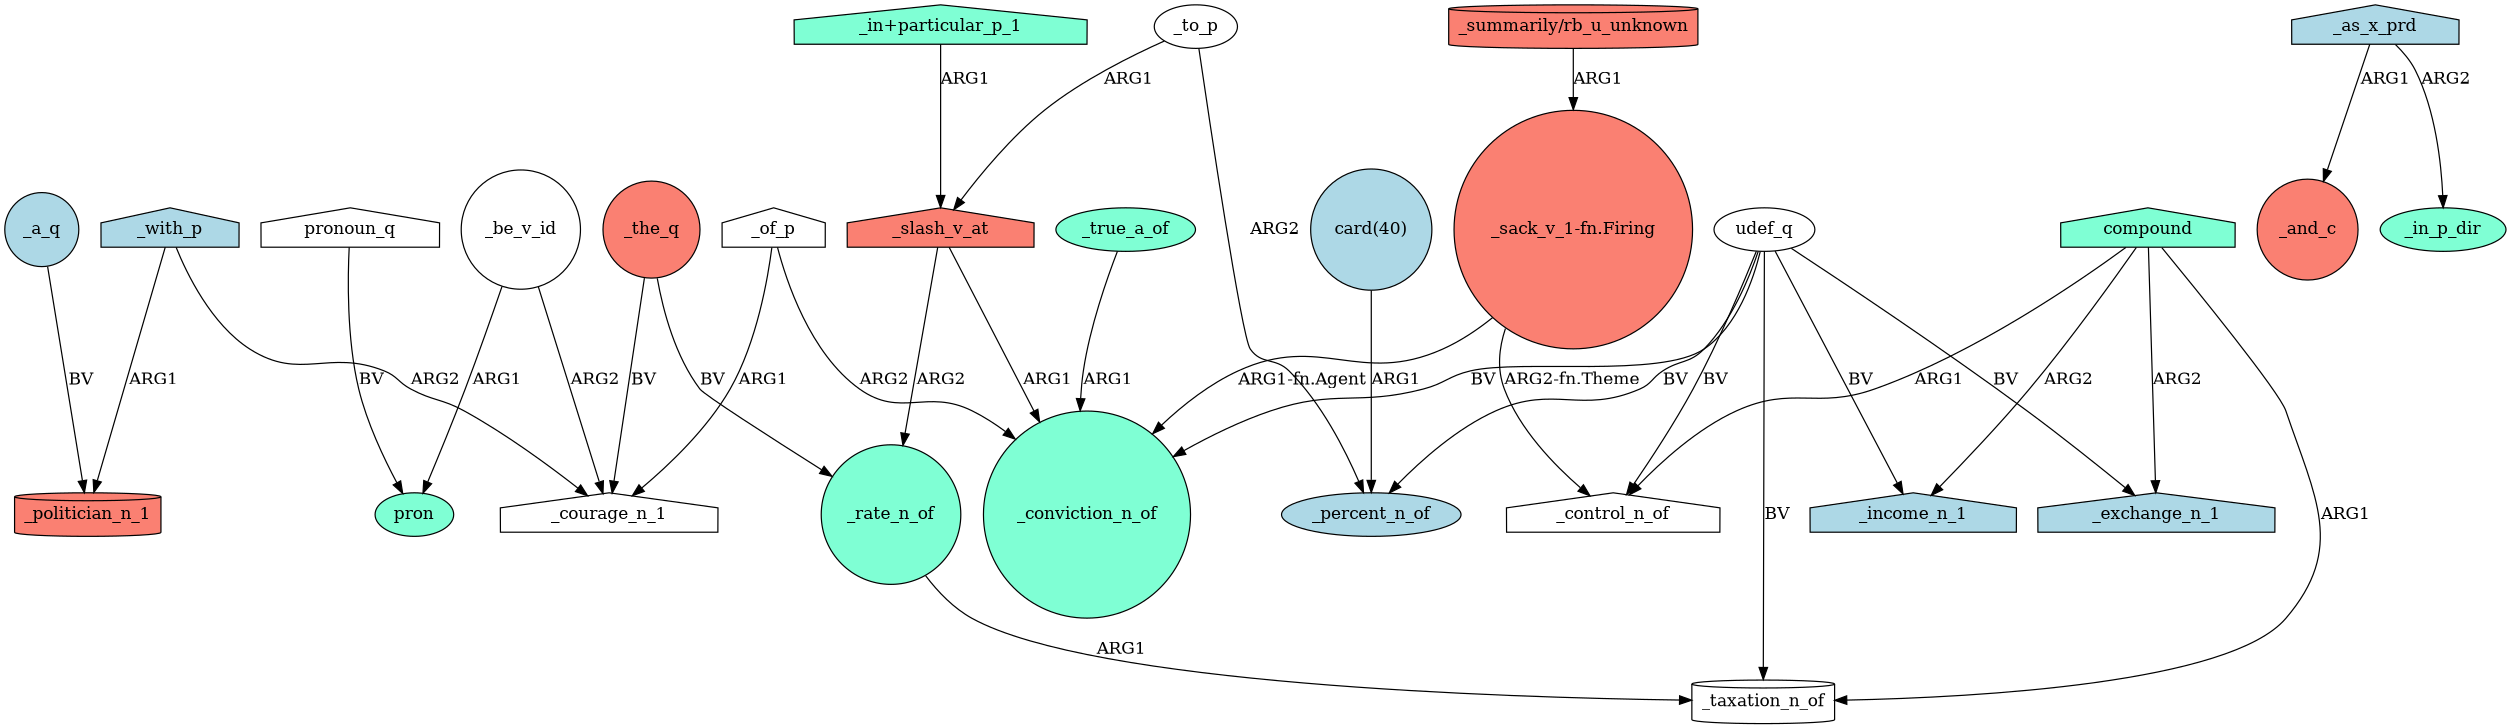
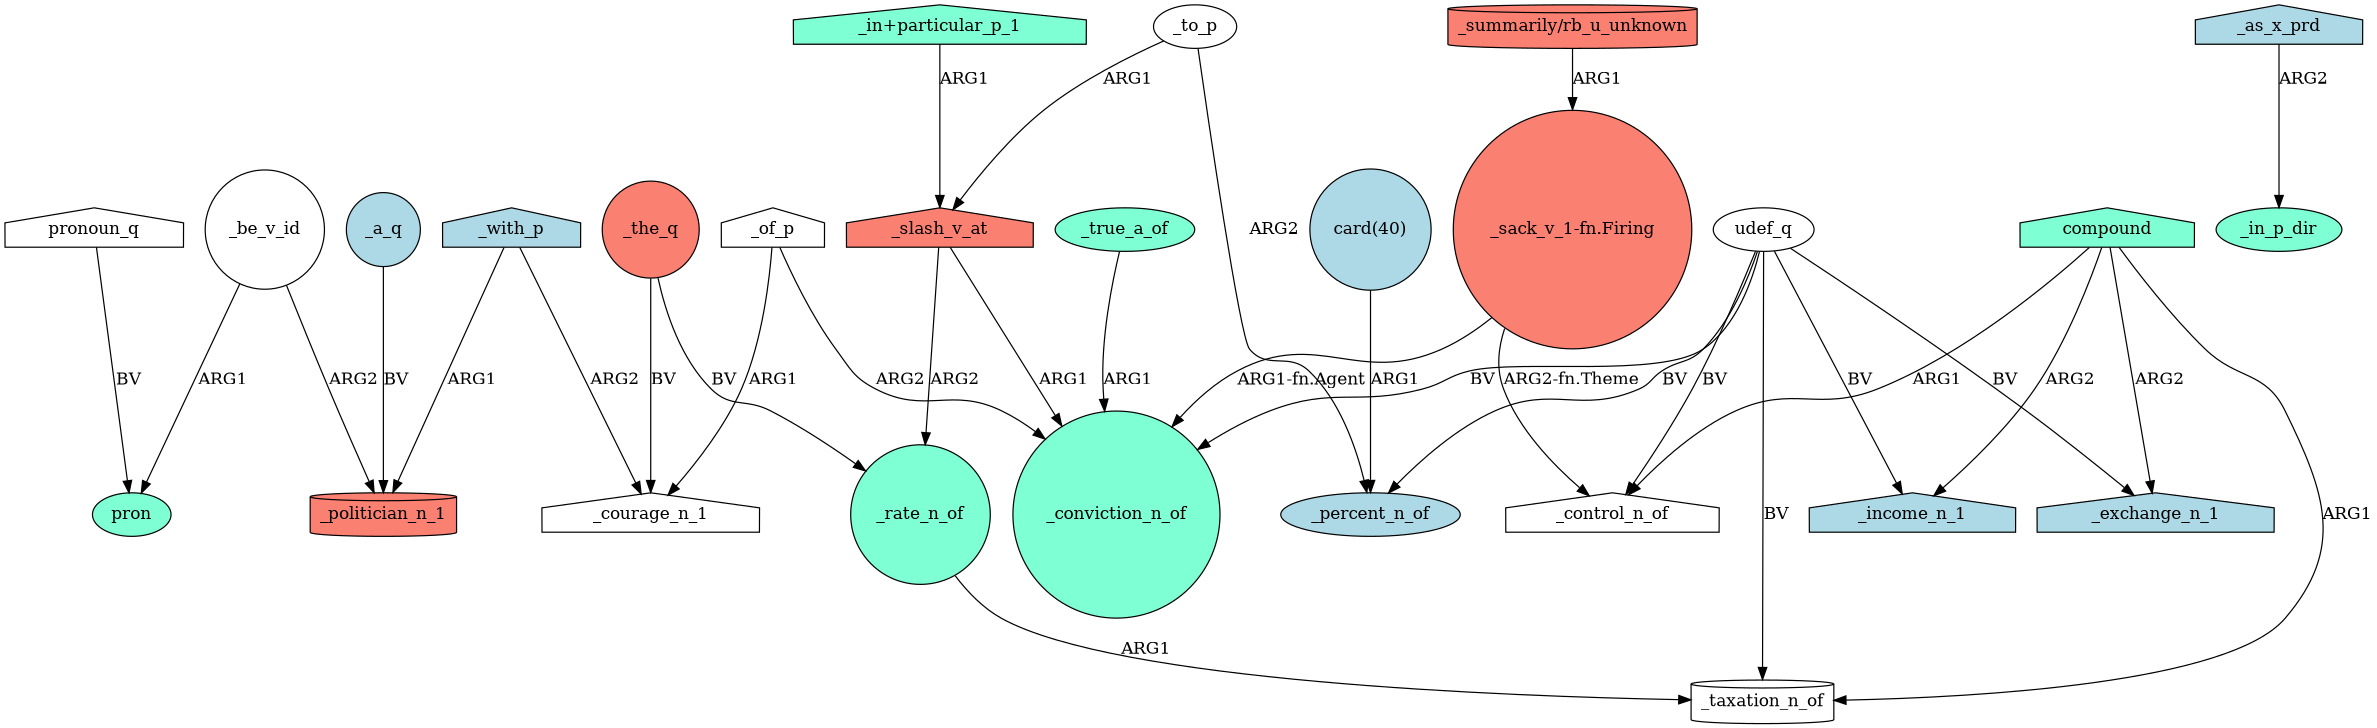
(2308, 230) -> none
(569, 384) -> (327, 384)
